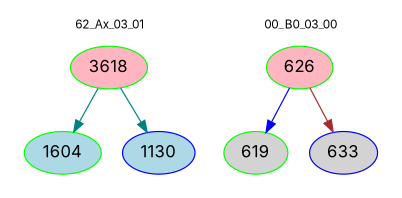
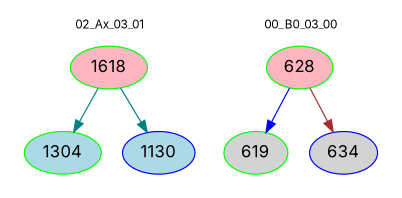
(110, 25) -> (110, 25)
(109, 68) -> (109, 68)
(300, 68) -> (300, 68)
(63, 153) -> (63, 153)
(344, 153) -> (344, 153)
